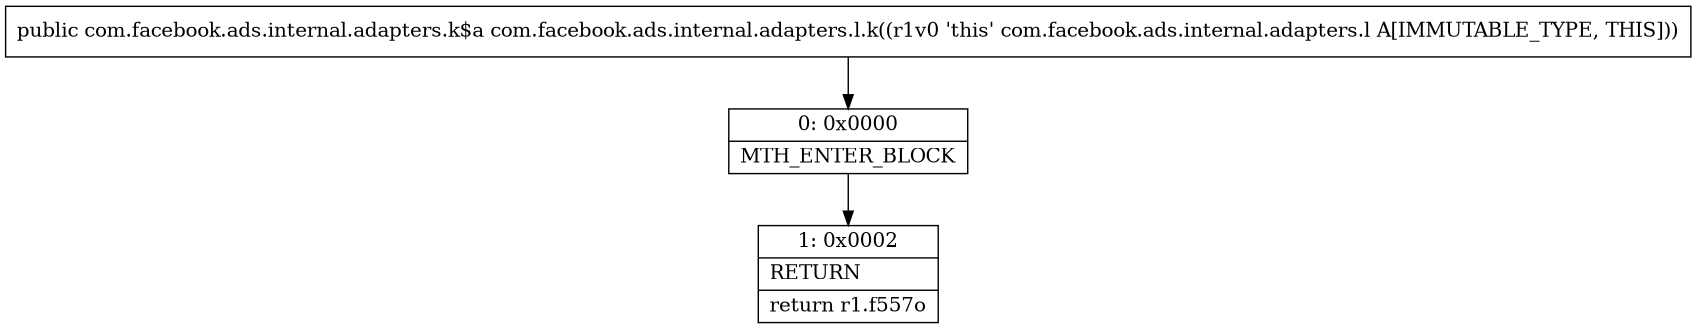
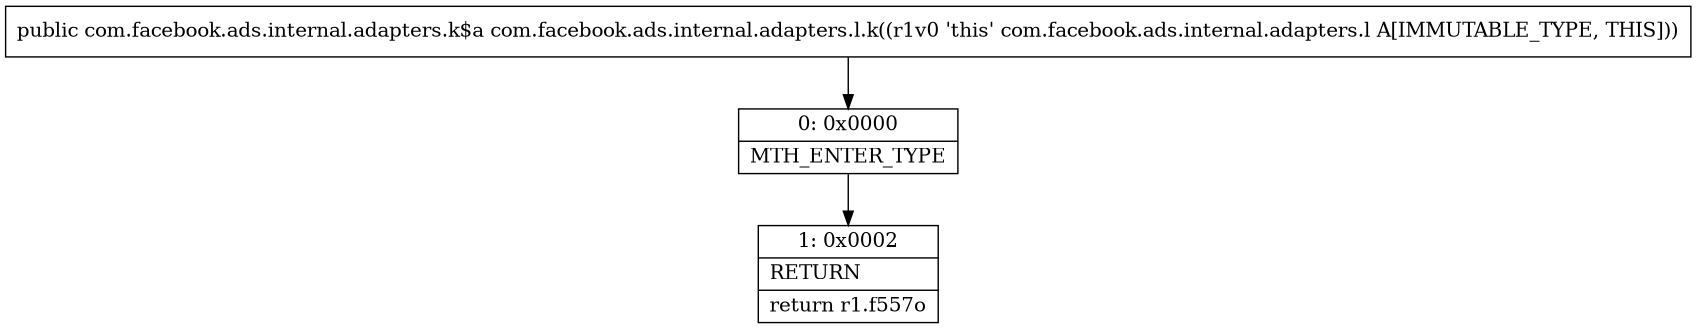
(848, 157) -> (848, 157)
